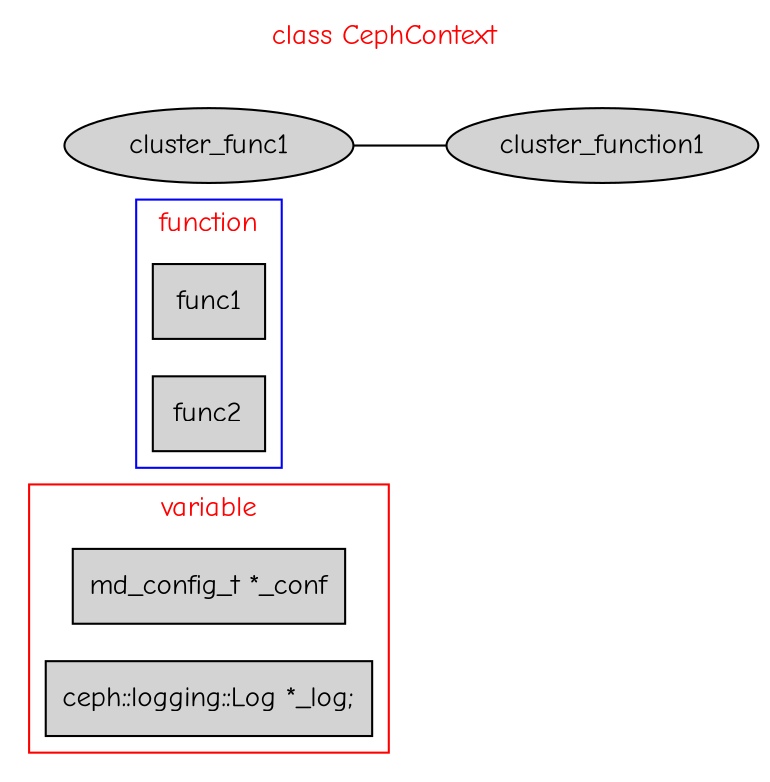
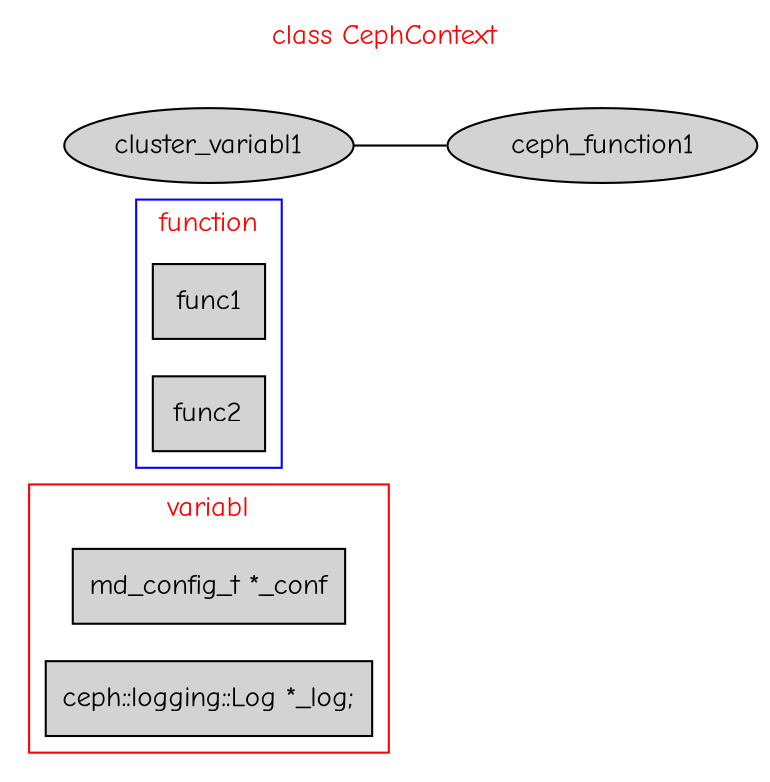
(209, 146) -> (209, 146)
(602, 146) -> (602, 146)
(209, 508) -> (209, 508)
